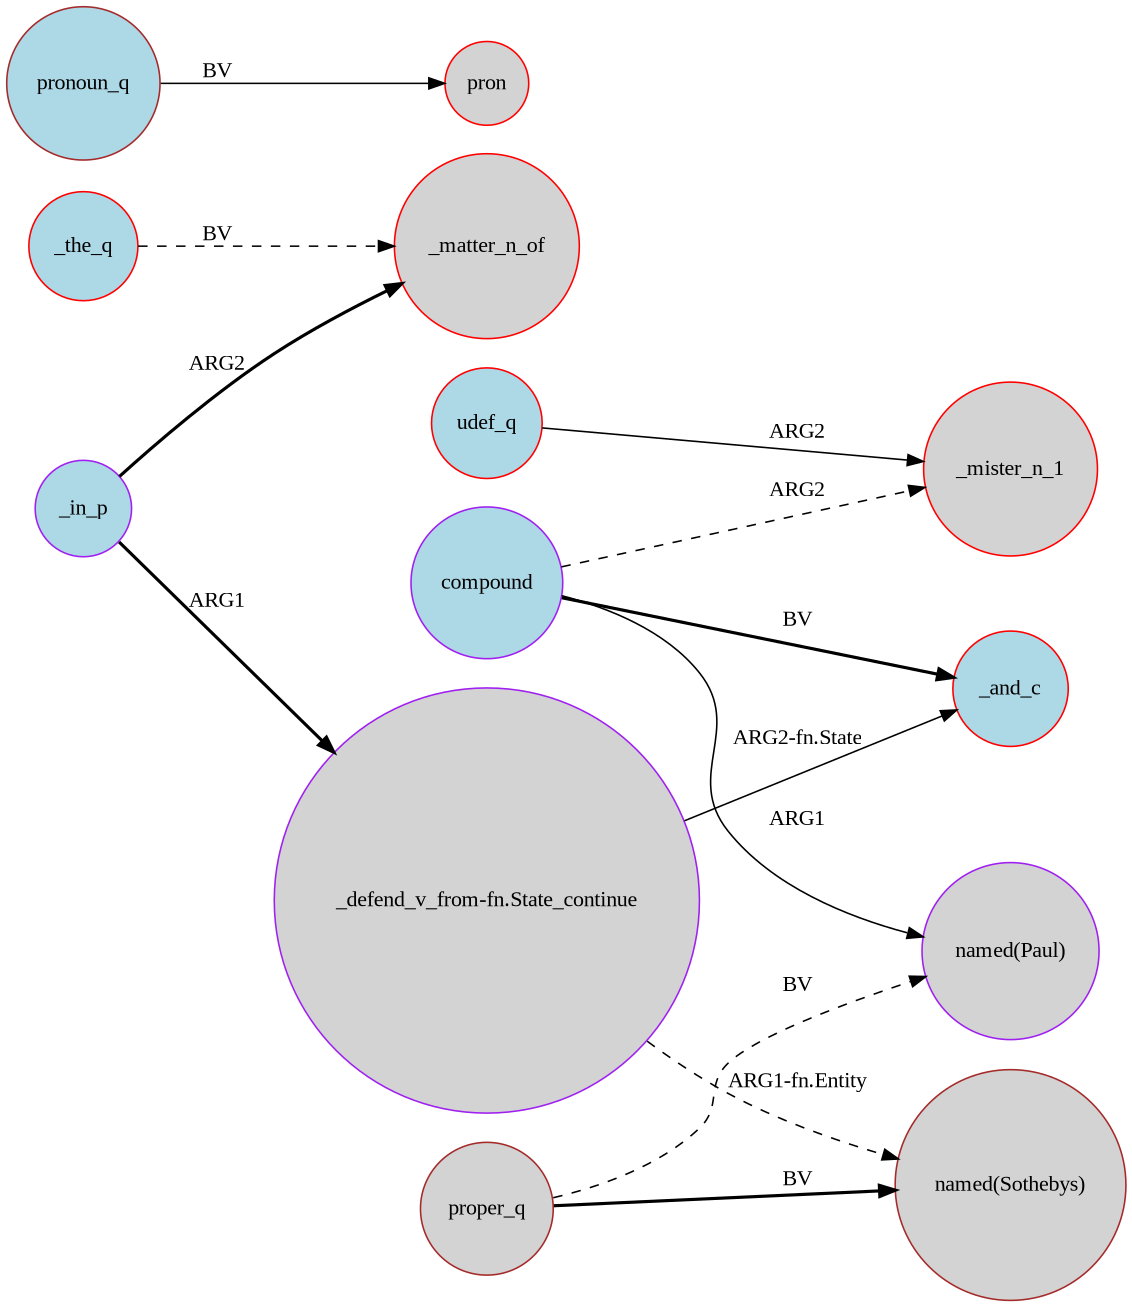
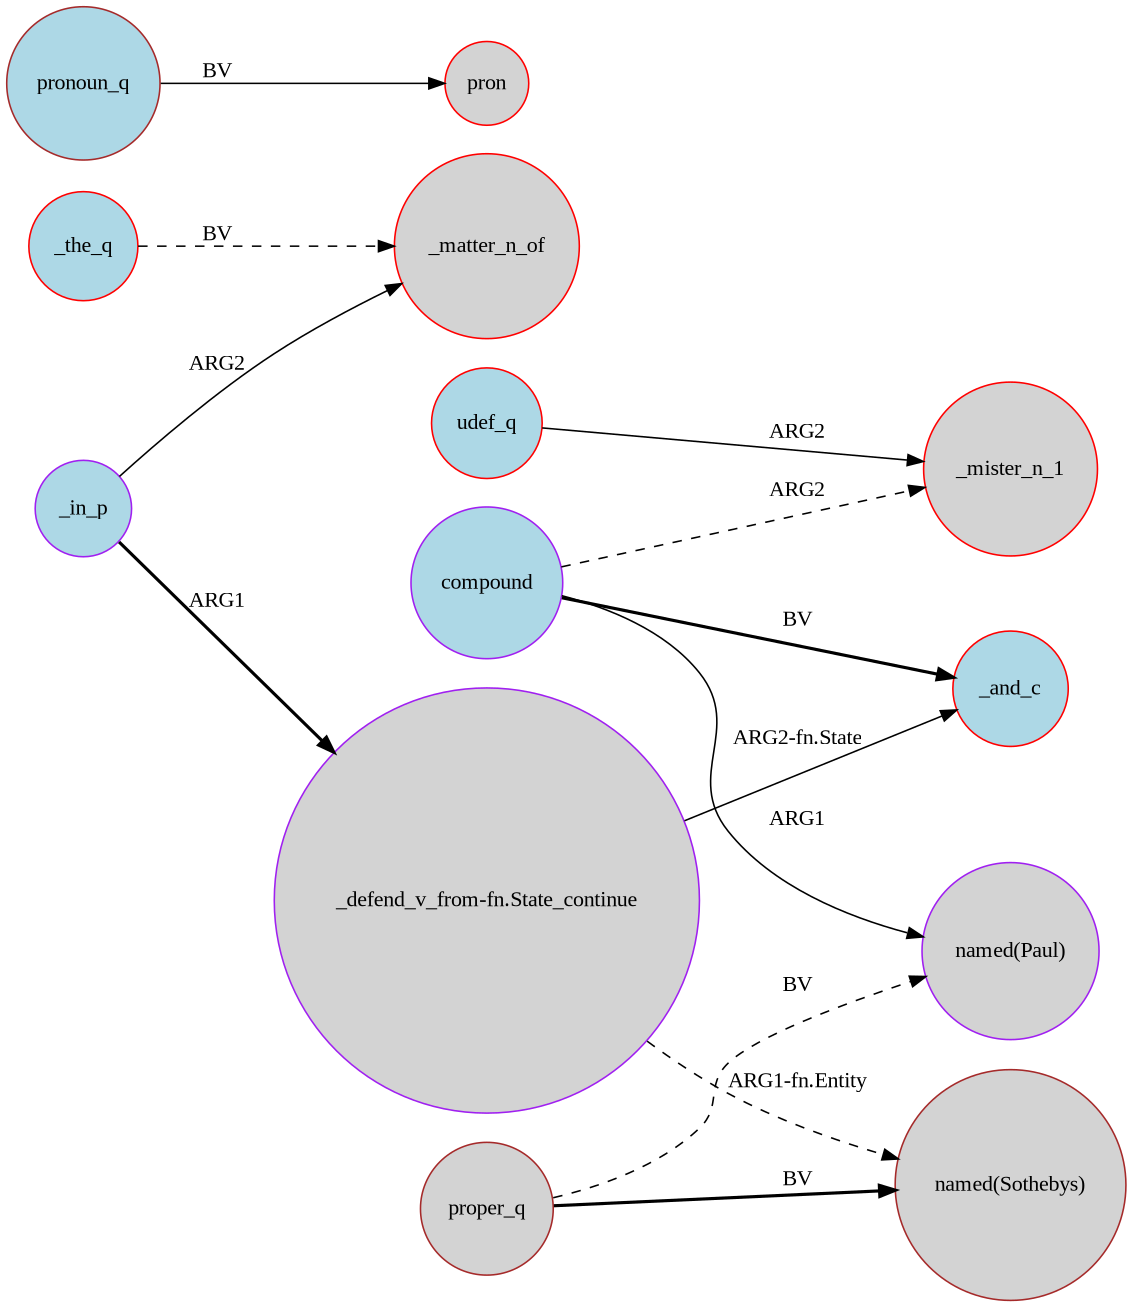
(246, 373) -> (246, 373)
